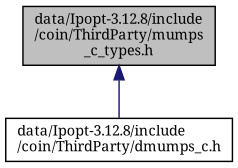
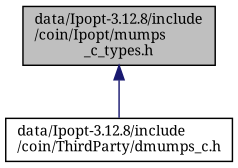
(119, 36) -> (119, 36)
